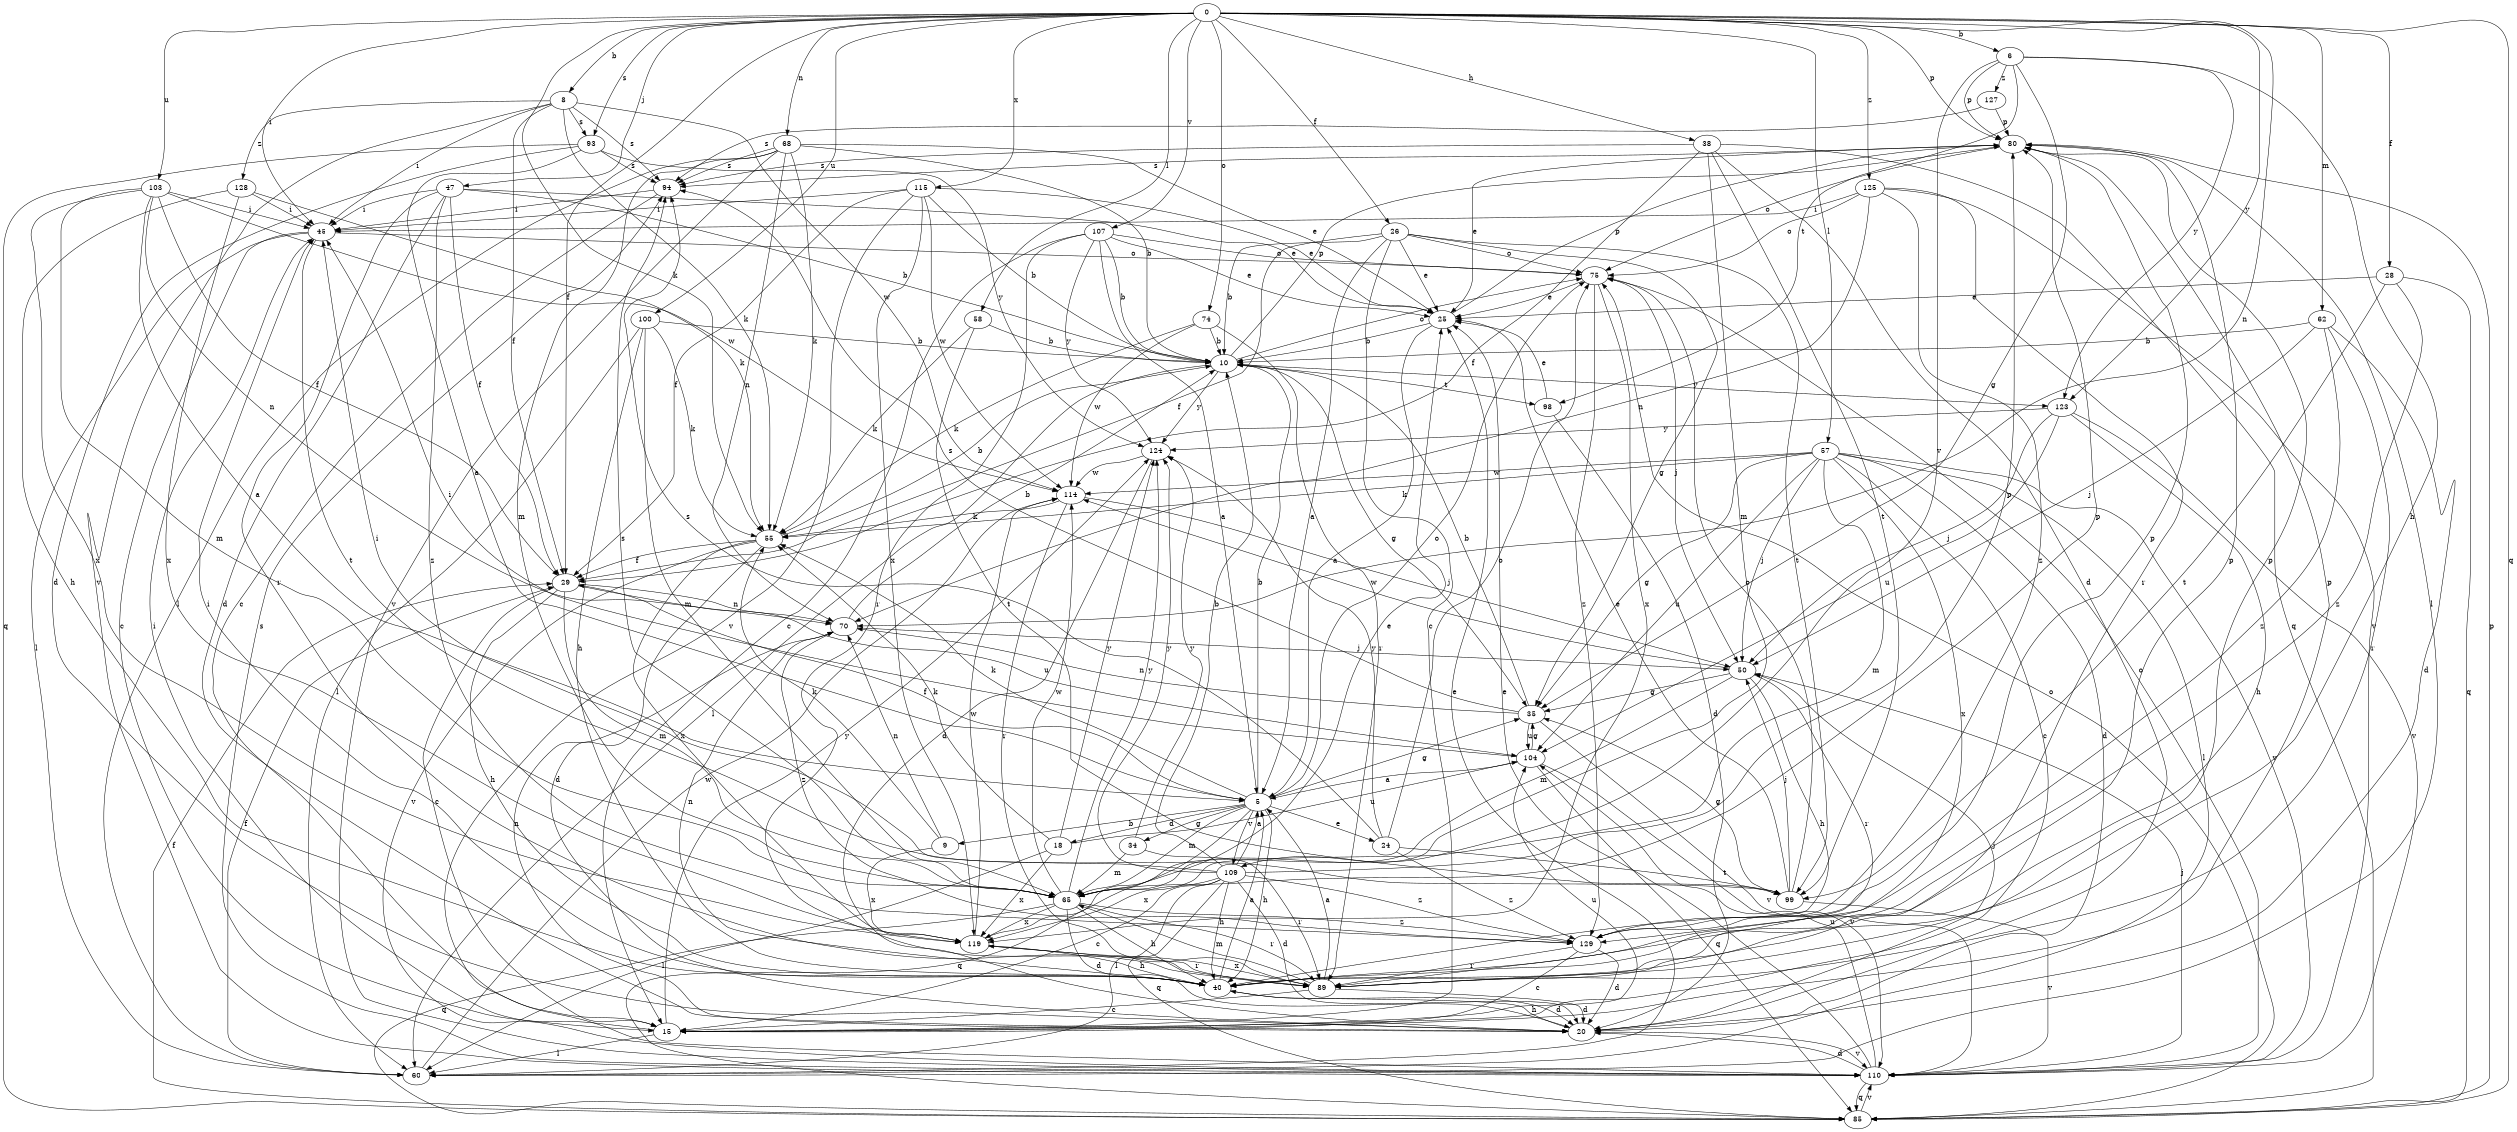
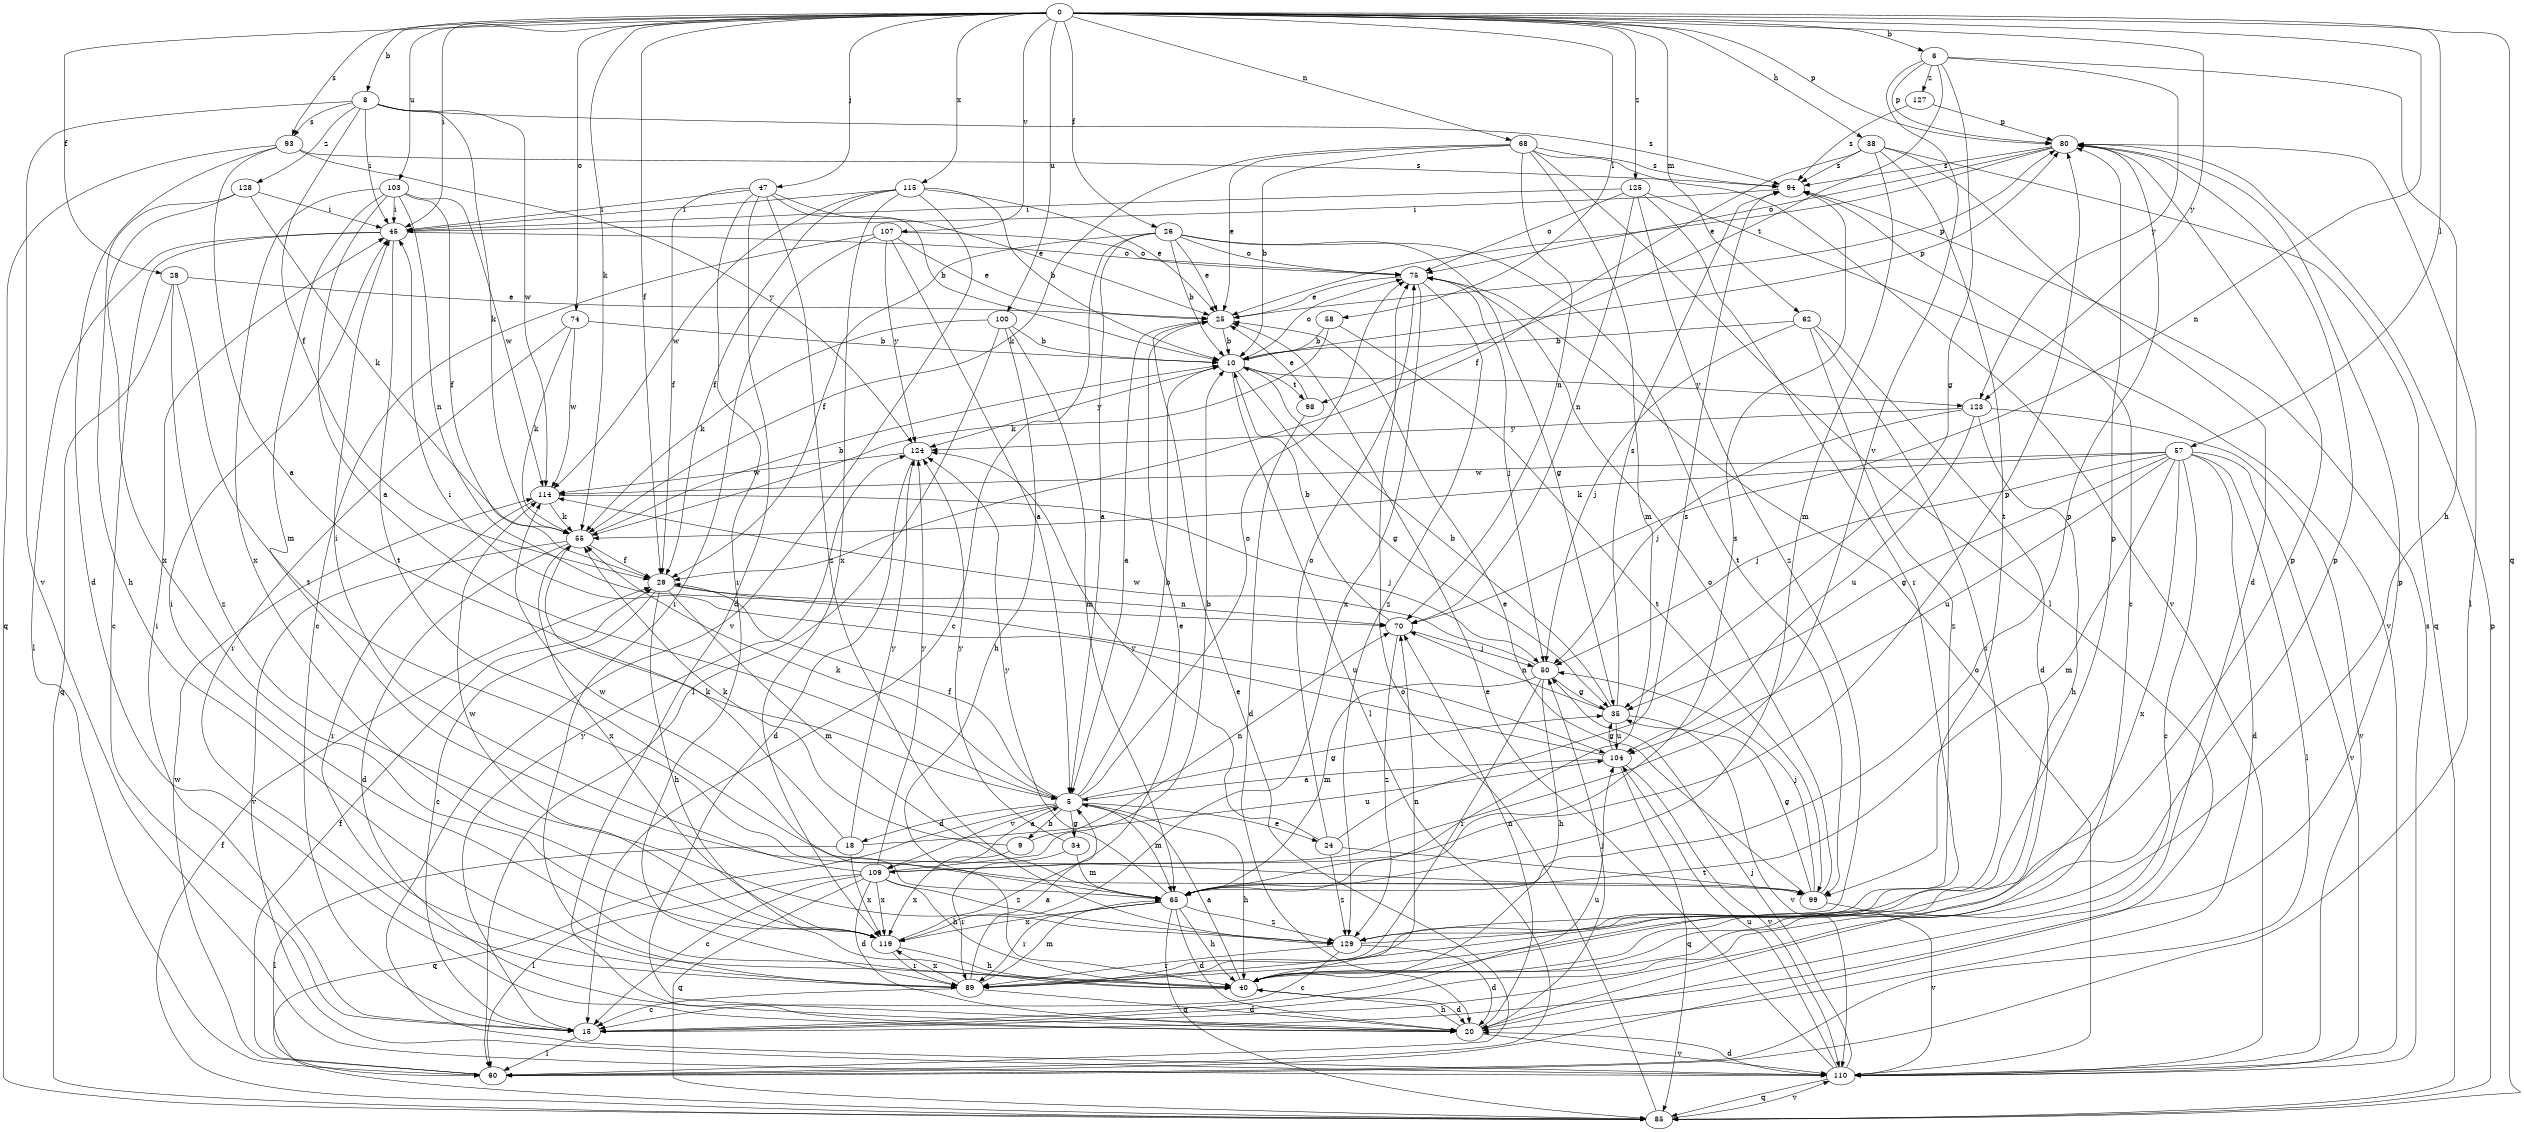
(1127, 327) -> none
